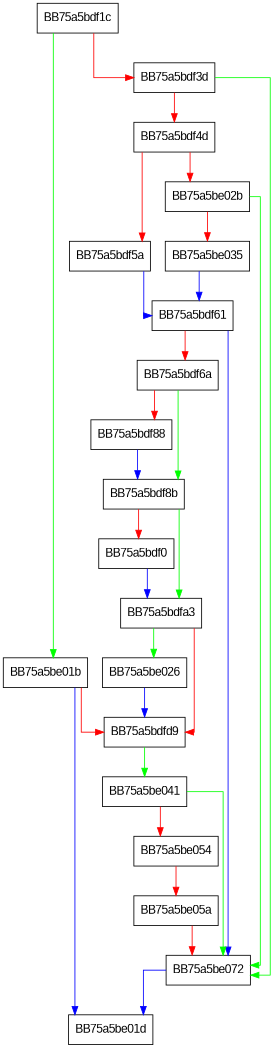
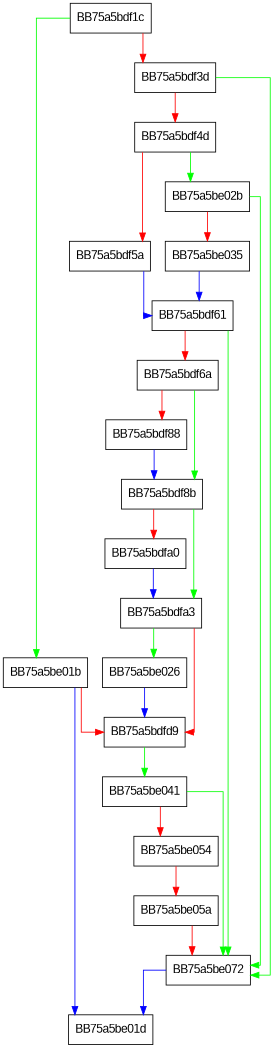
(190, 163) -> (190, 163)
(136, 554) -> (145, 554)
(228, 639) -> (228, 639)
